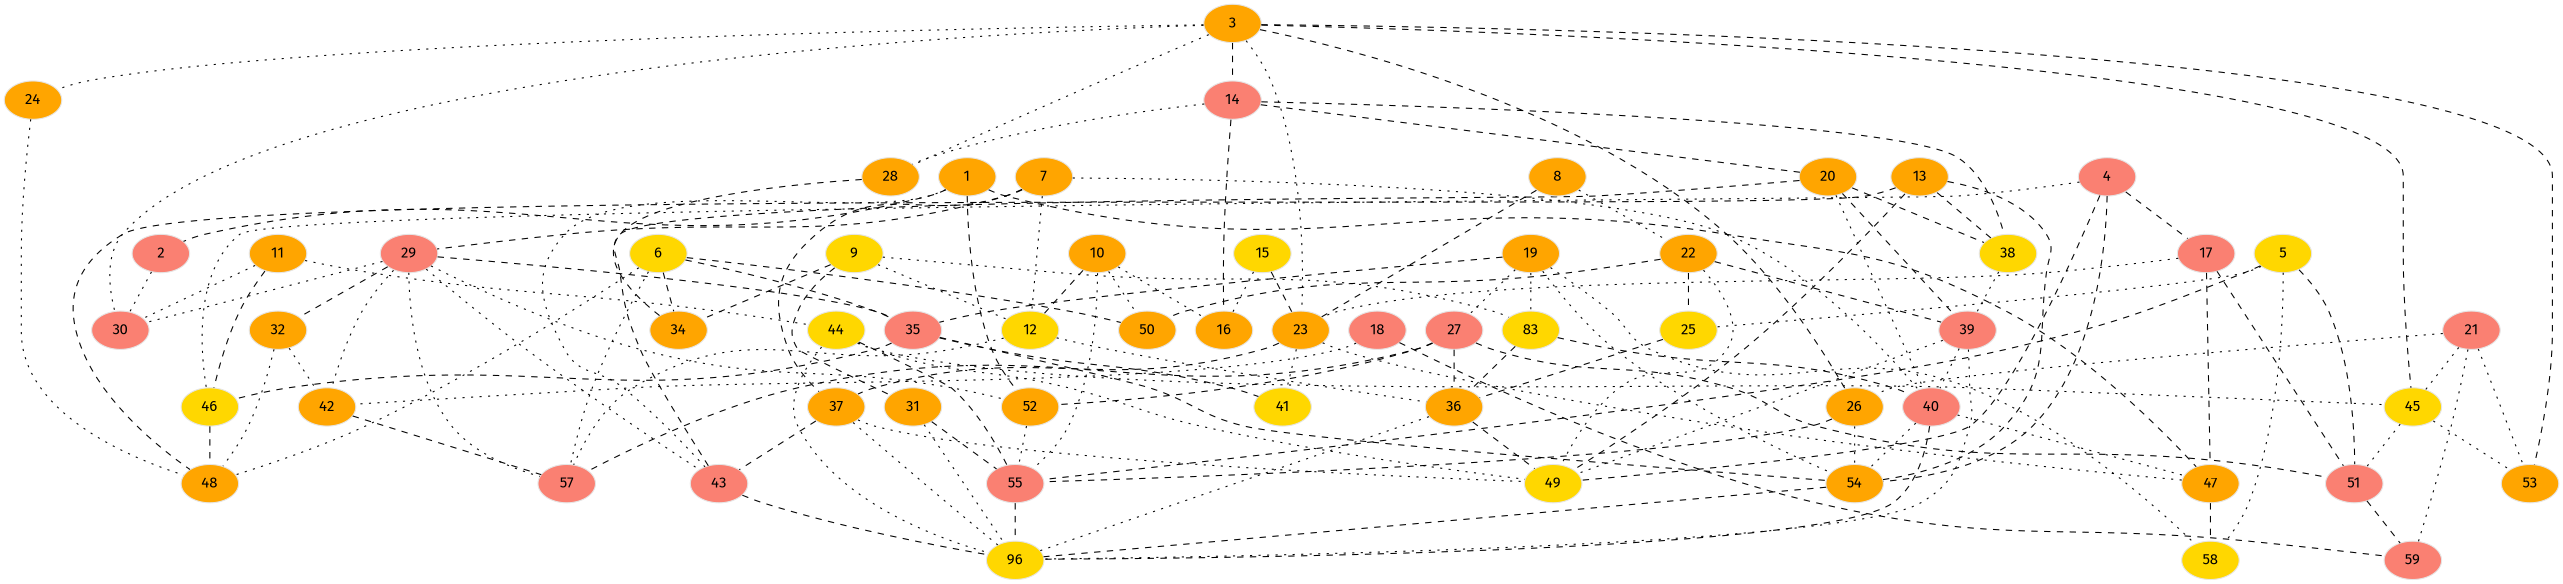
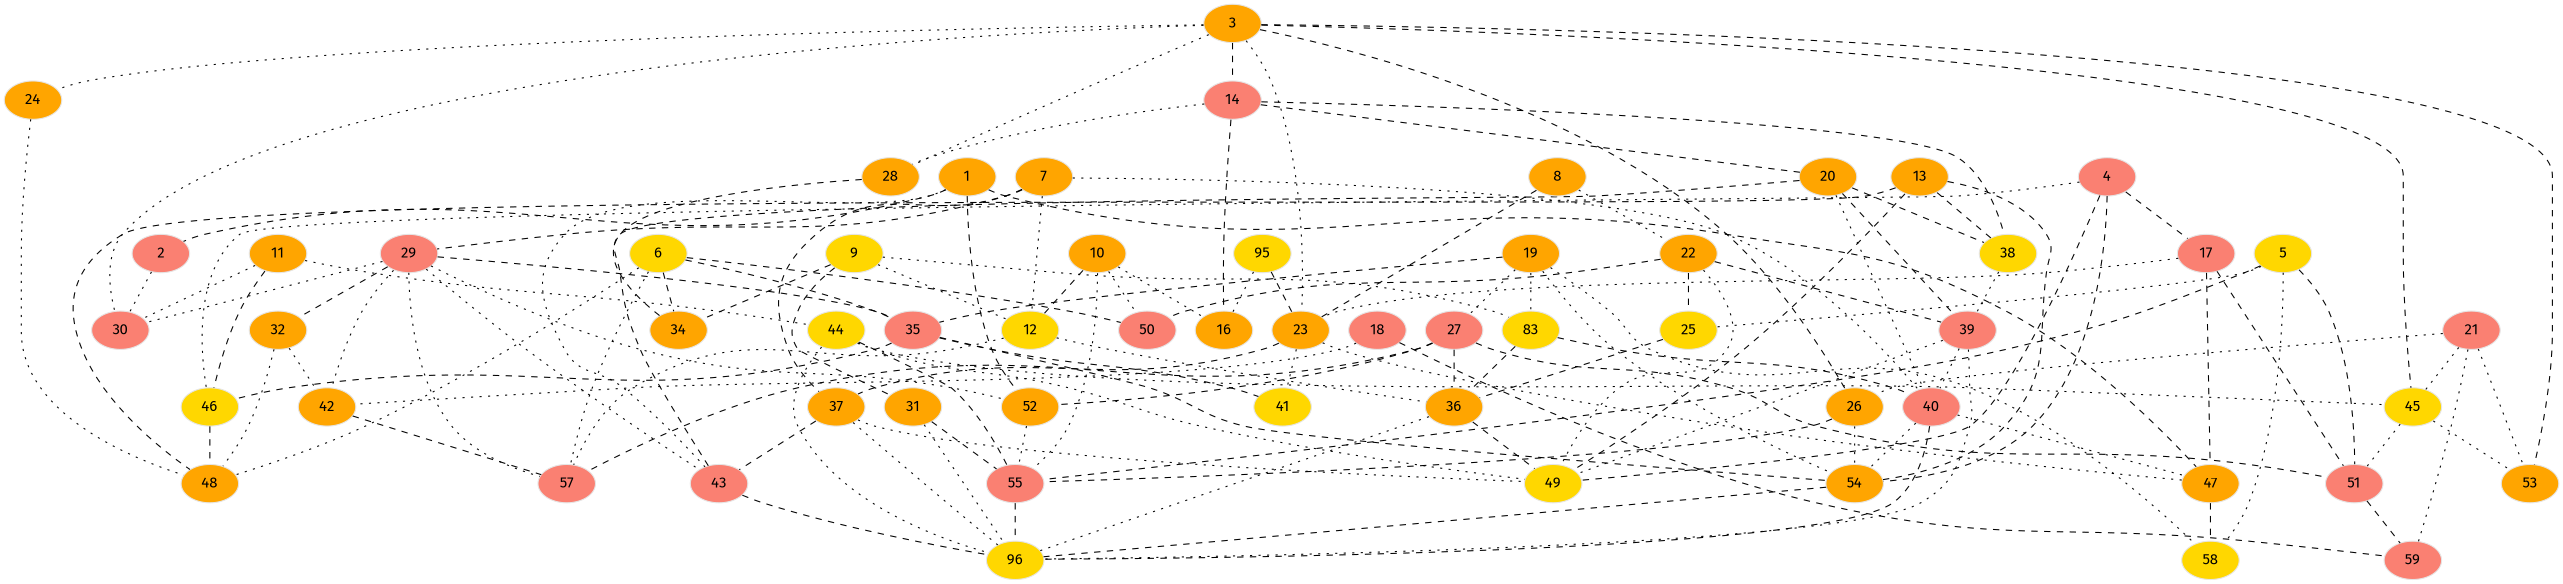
(1262, 254) -> (1262, 254)
(1147, 330) -> (1147, 330)
